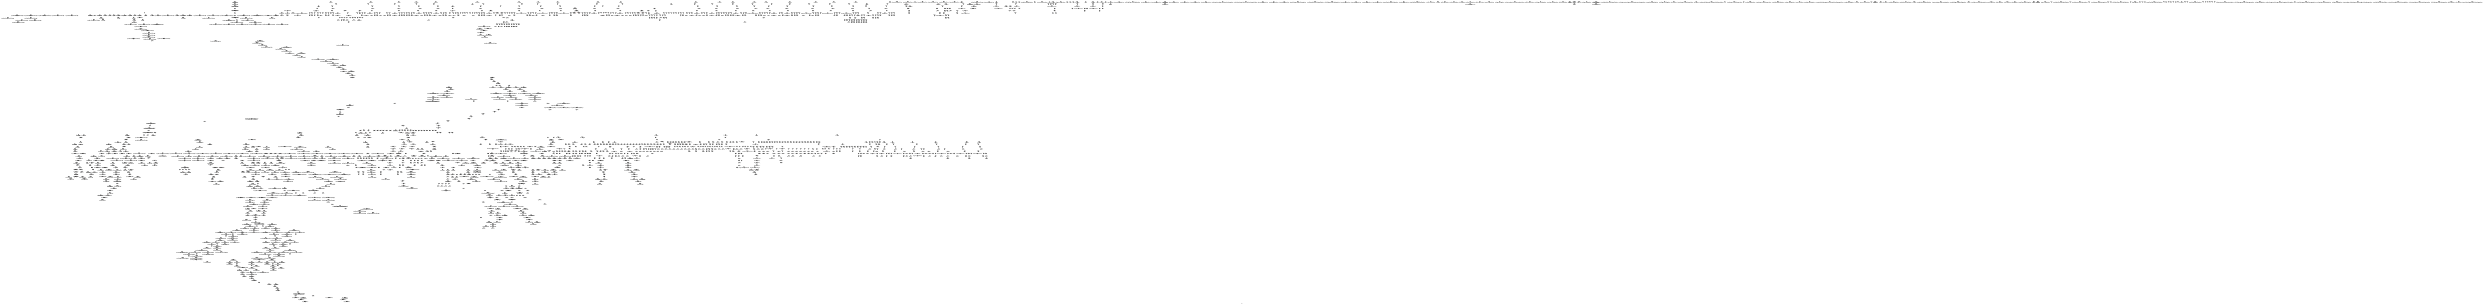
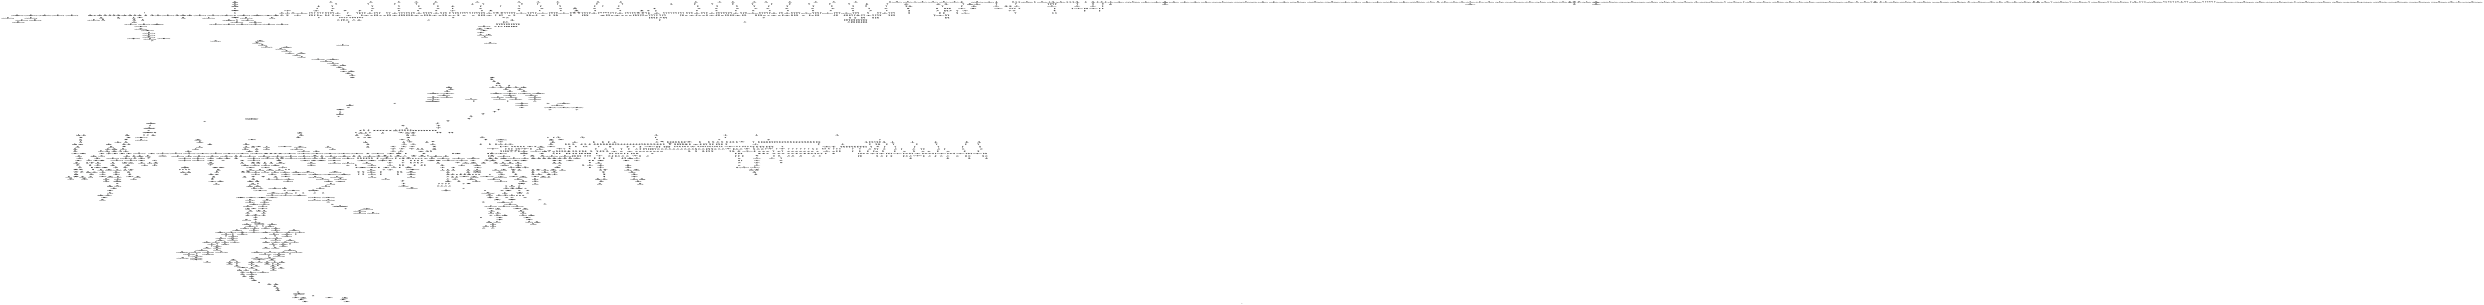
none -> (80, 140)
(628, 163) -> none
(270, 250) -> none
